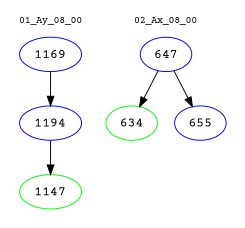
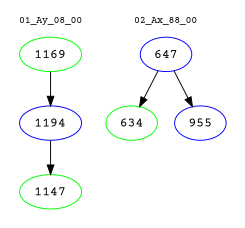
(166, 21) -> (166, 21)
(51, 54) -> (51, 54)
(200, 123) -> (200, 123)
